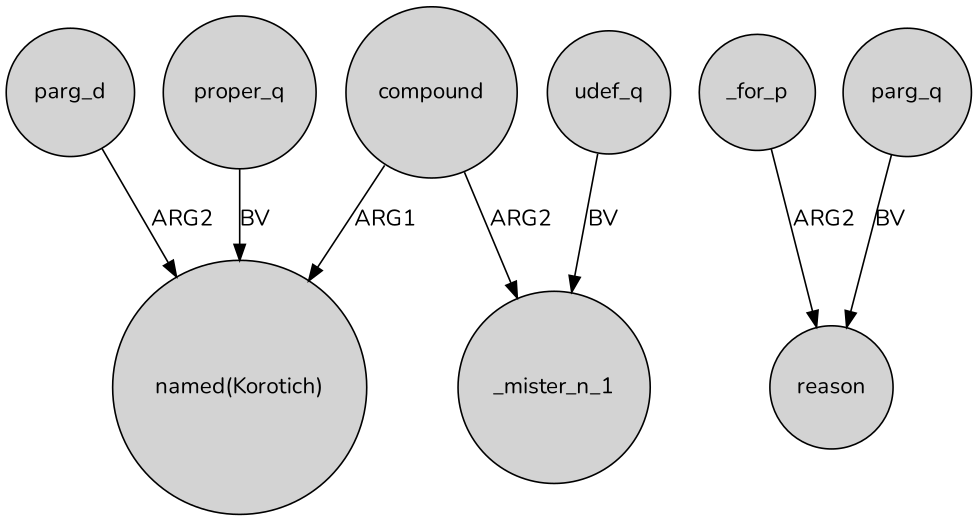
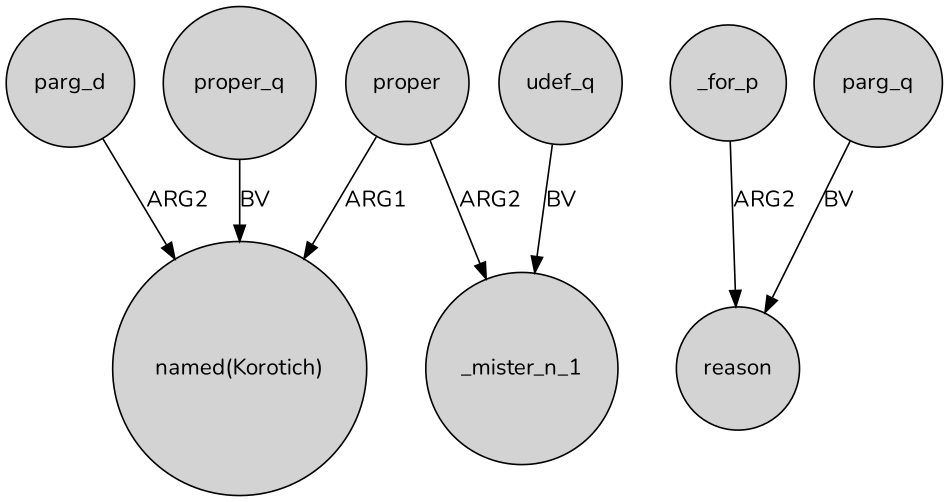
(432, 92) -> (407, 83)
